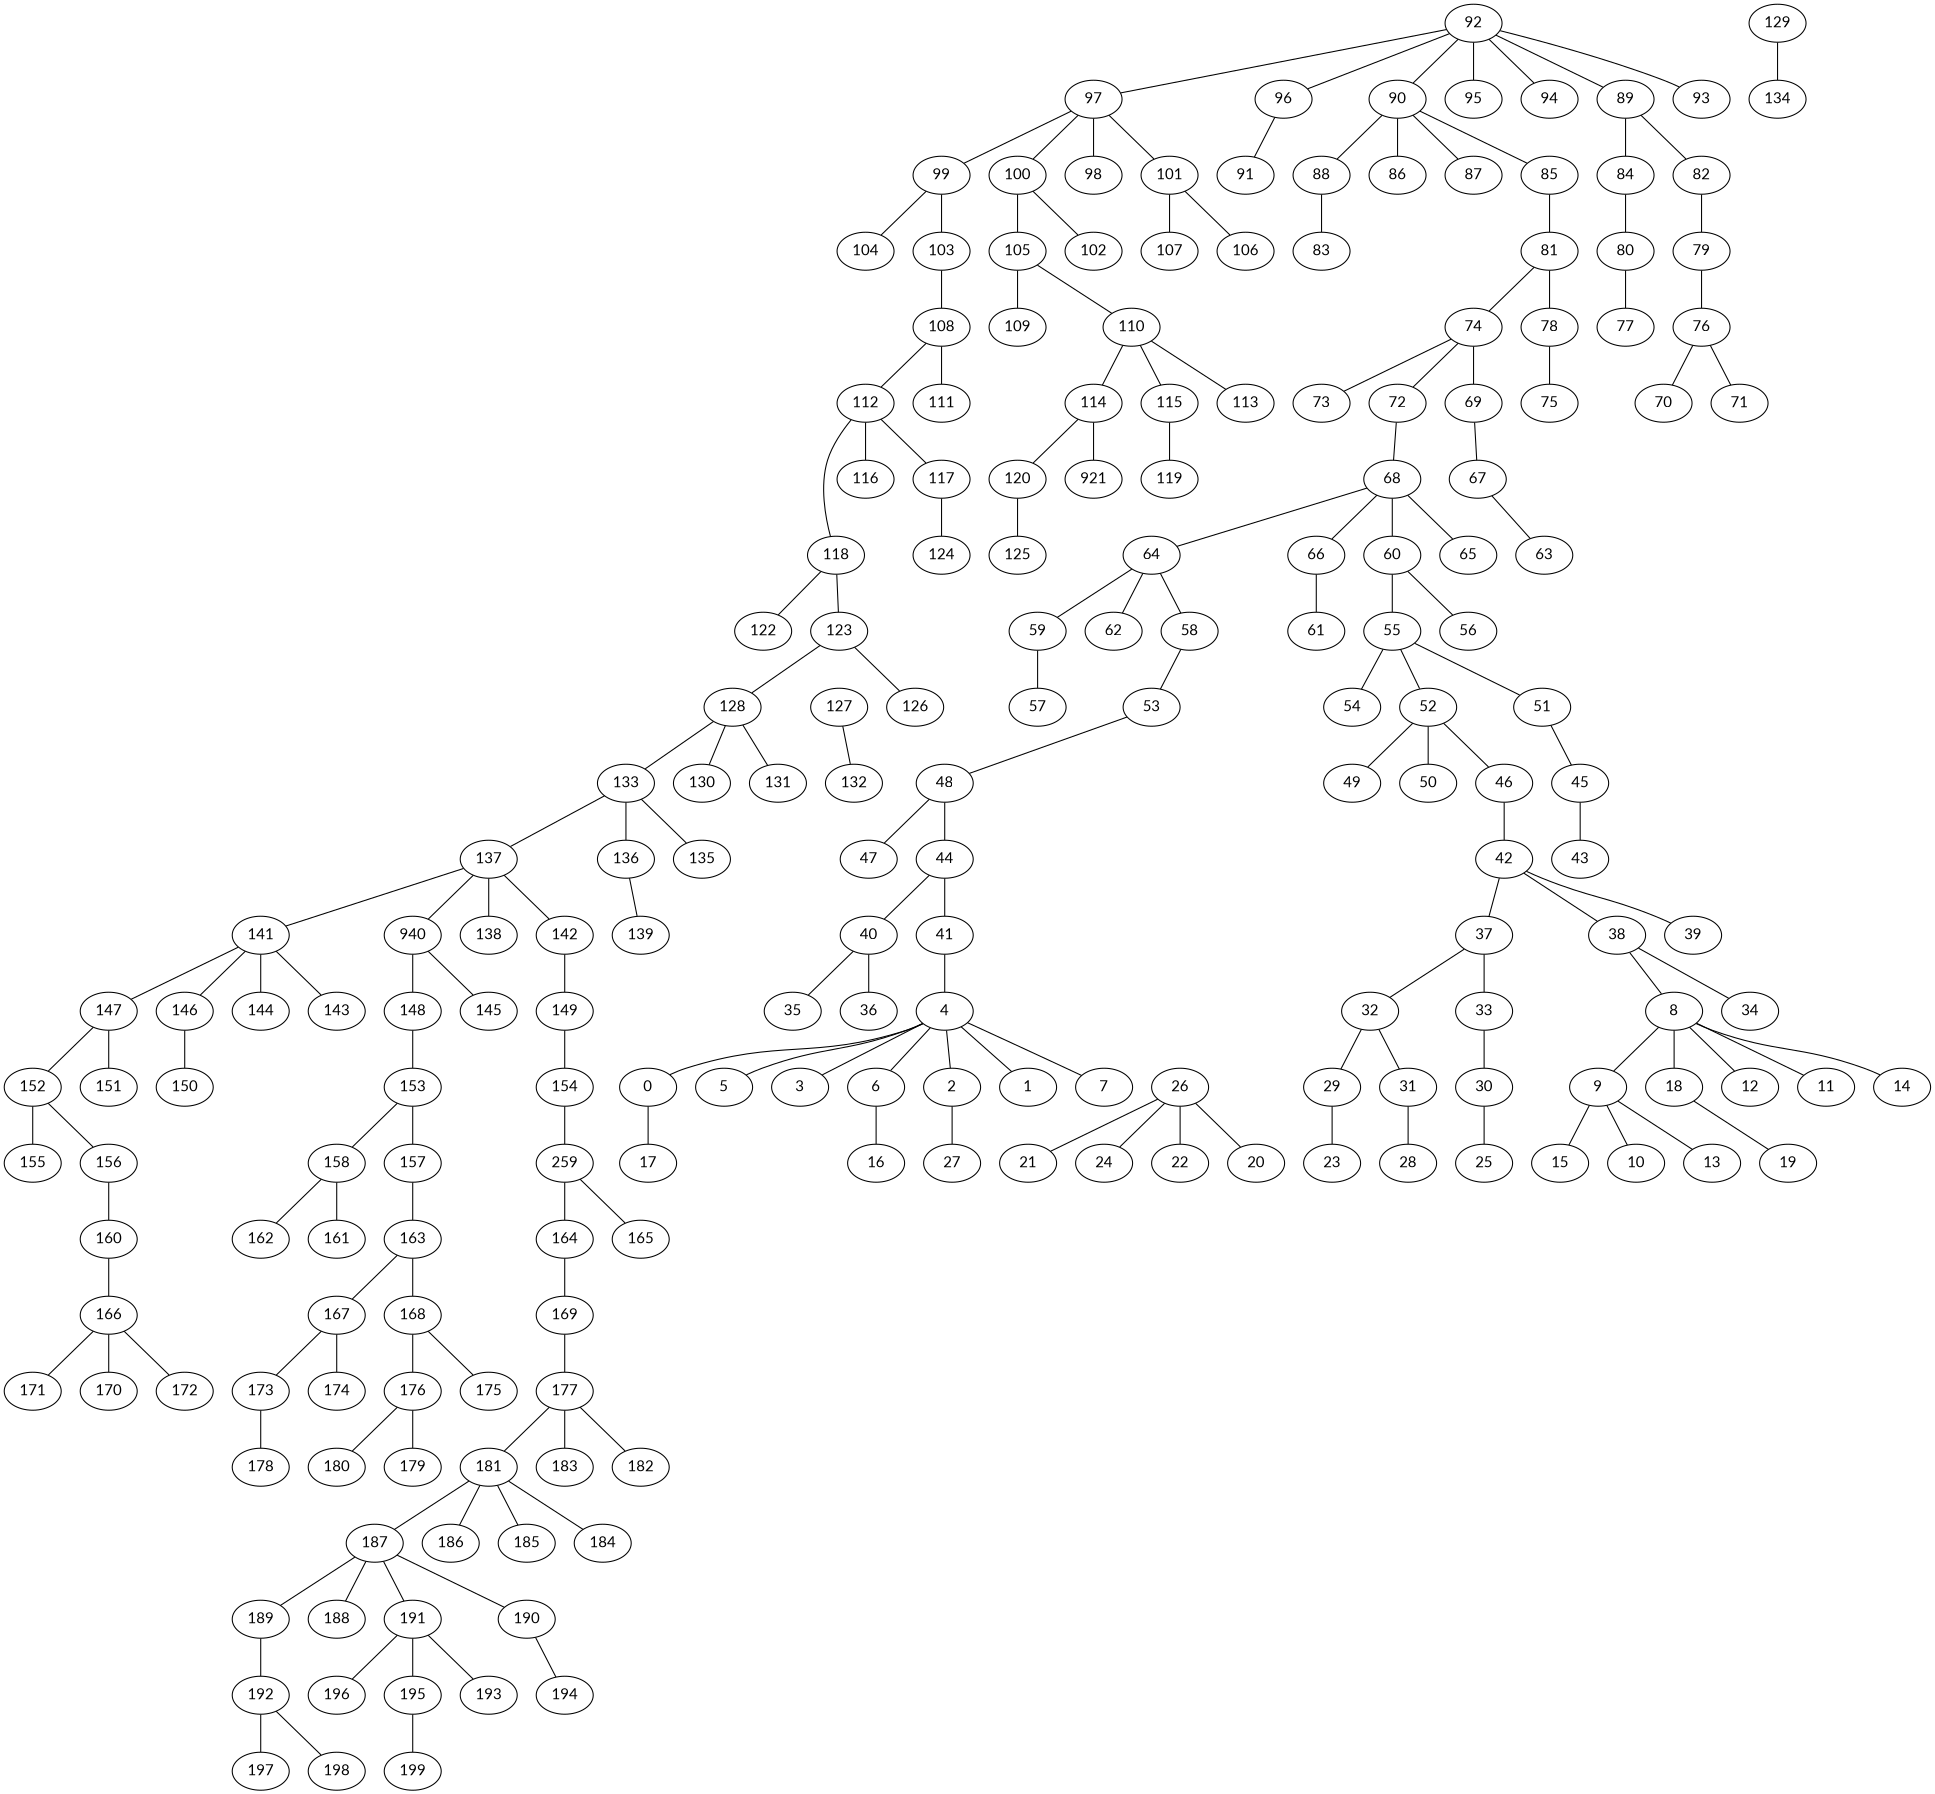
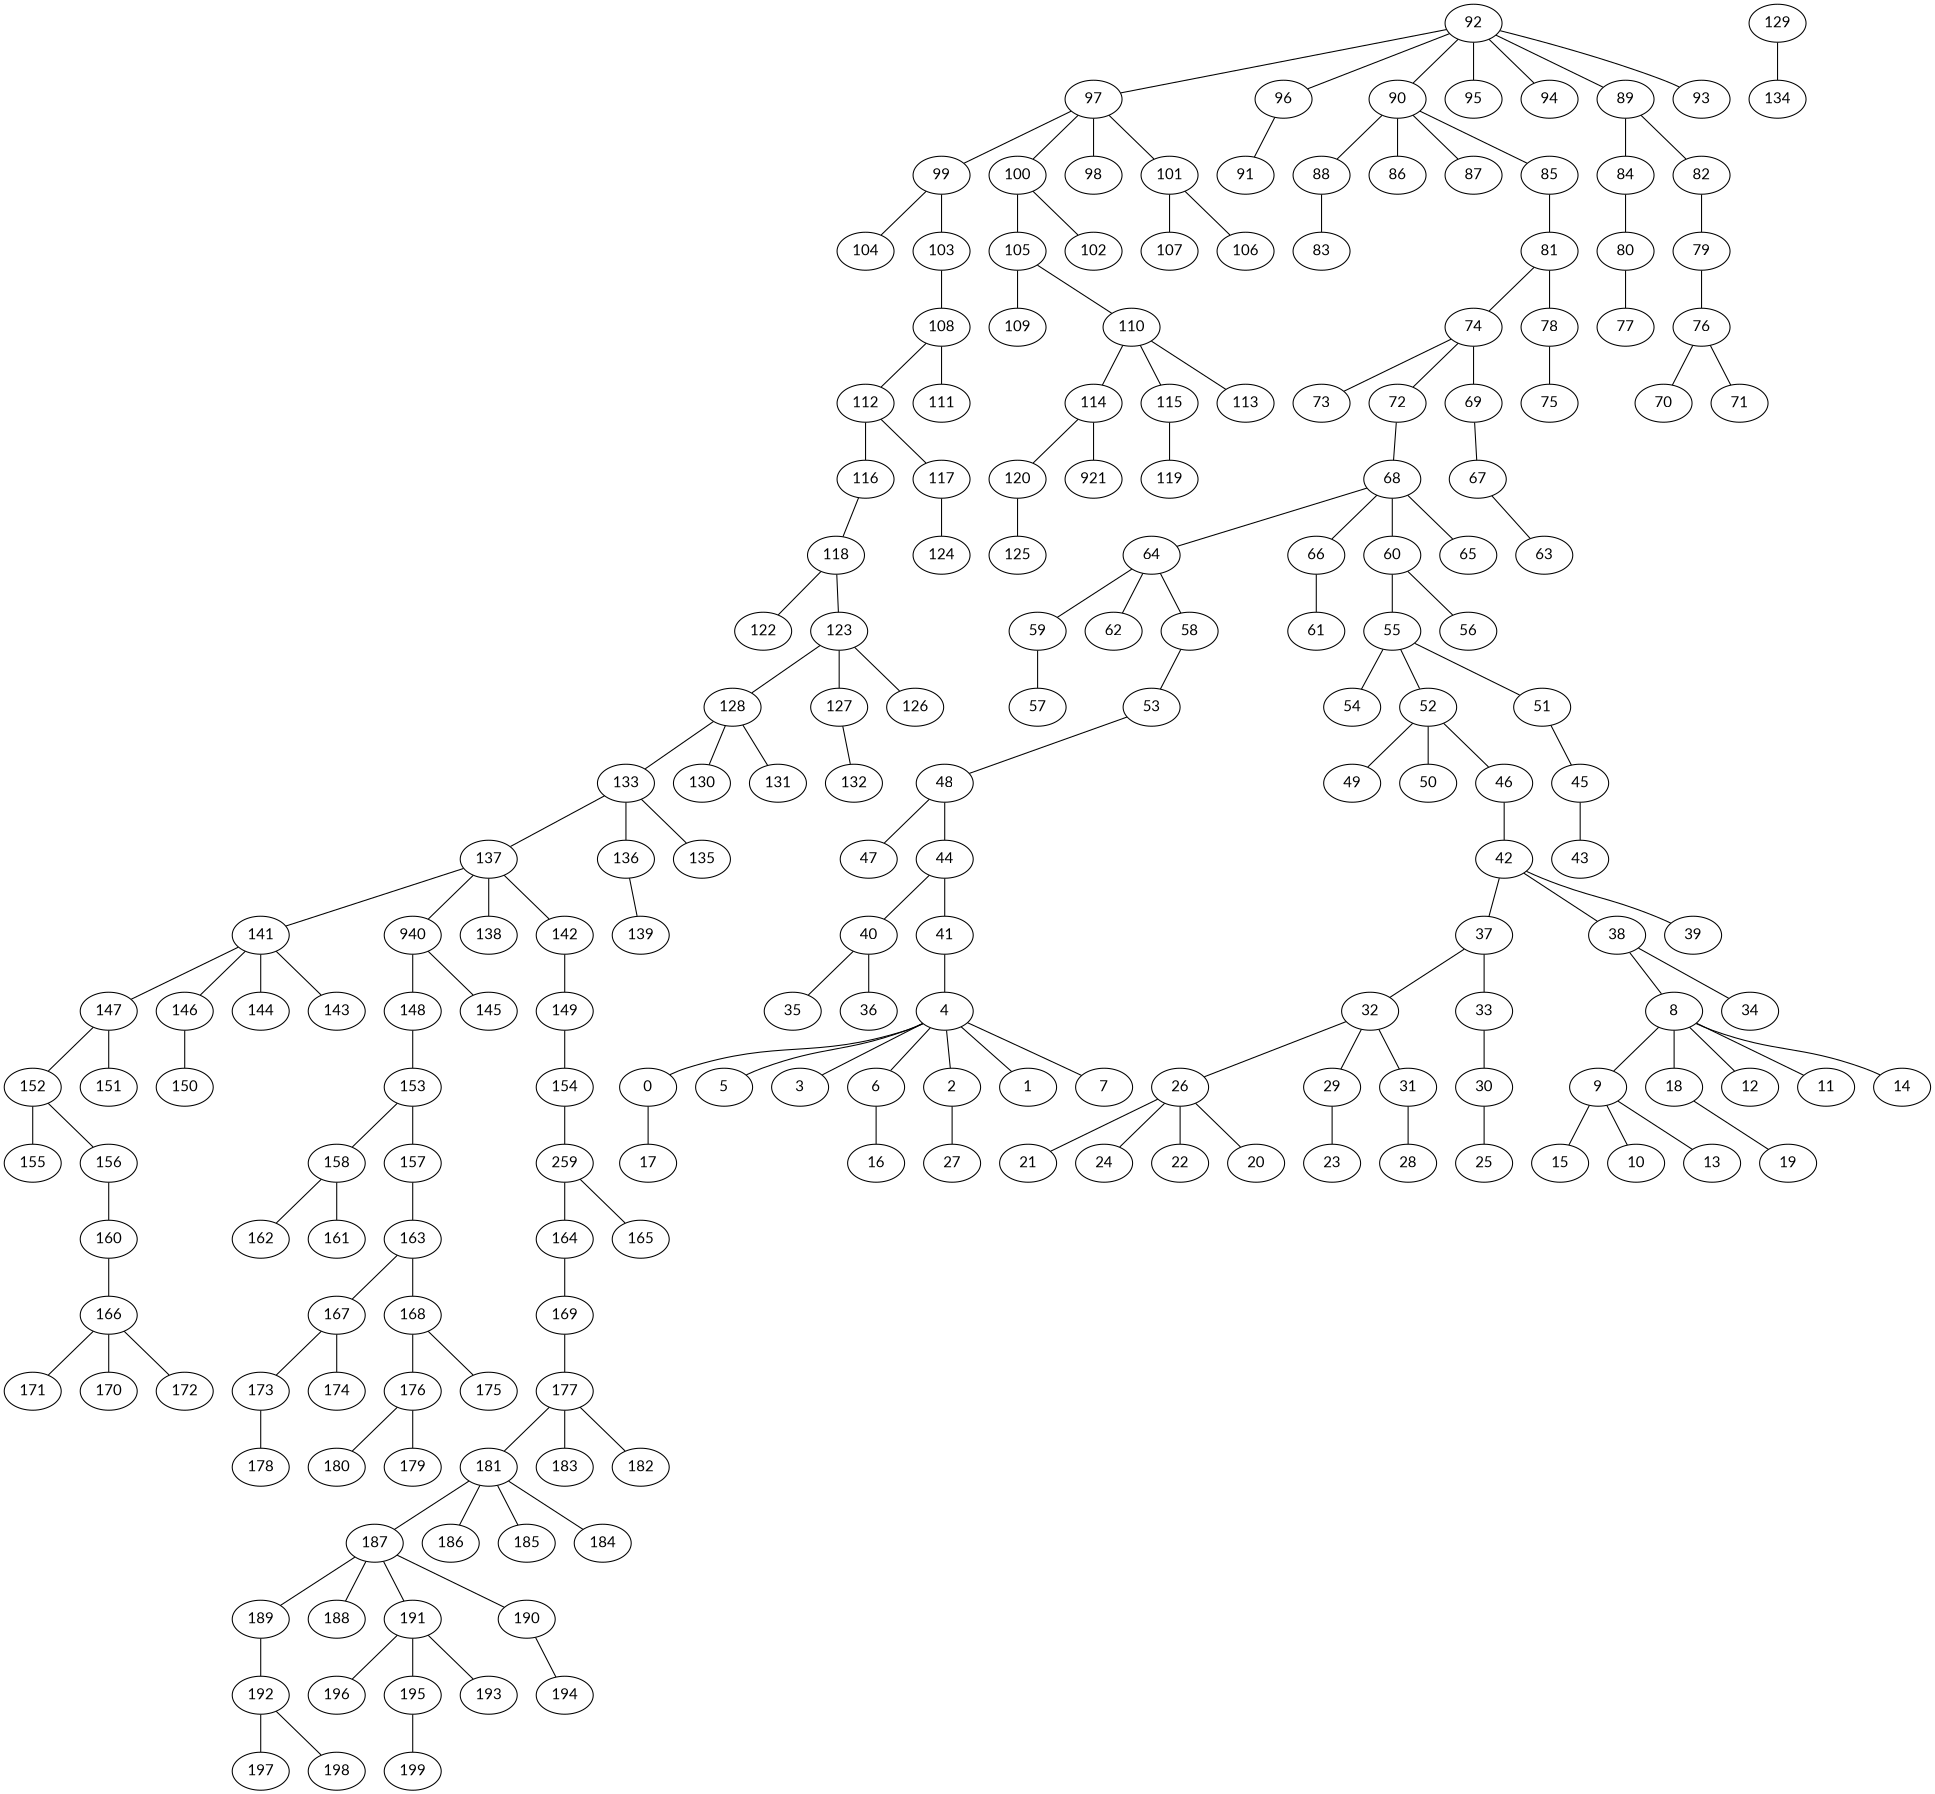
(825, 475) -> (851, 517)
none -> (839, 669)
none -> (1275, 1049)
